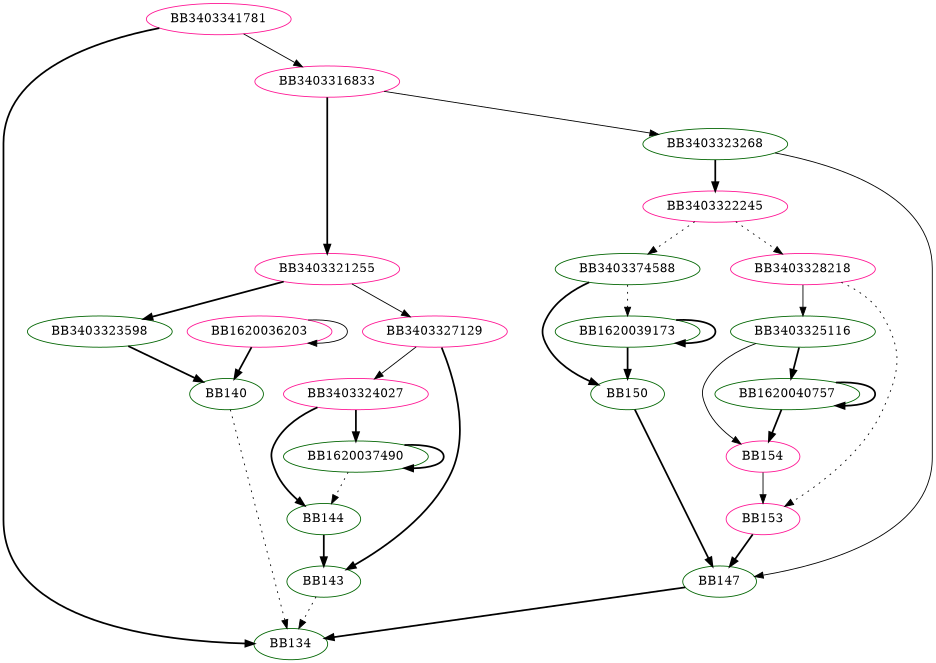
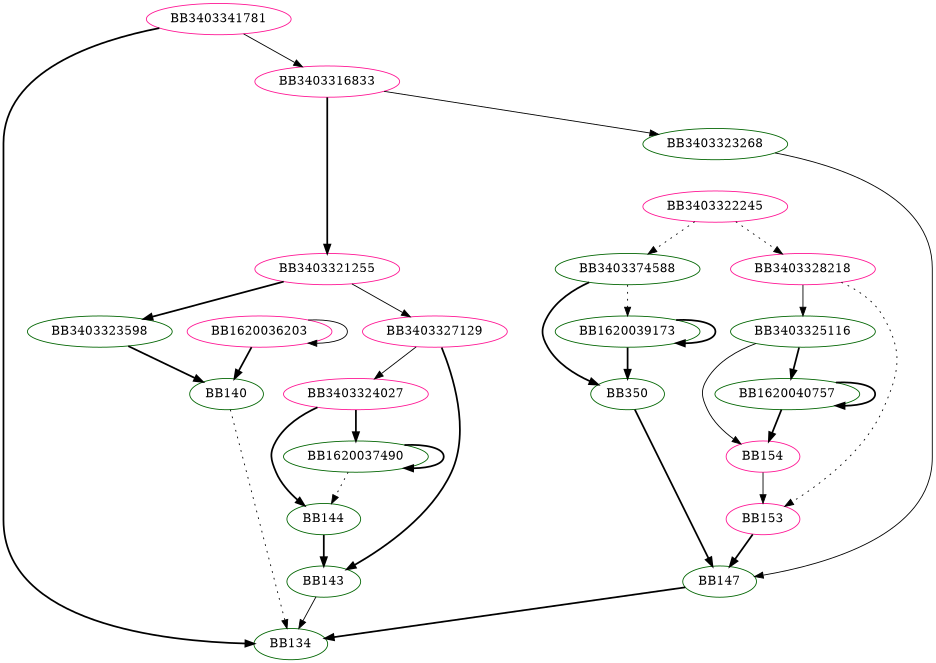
(715, 171) -> none
(628, 394) -> (628, 394)
(309, 609) -> (309, 609)
